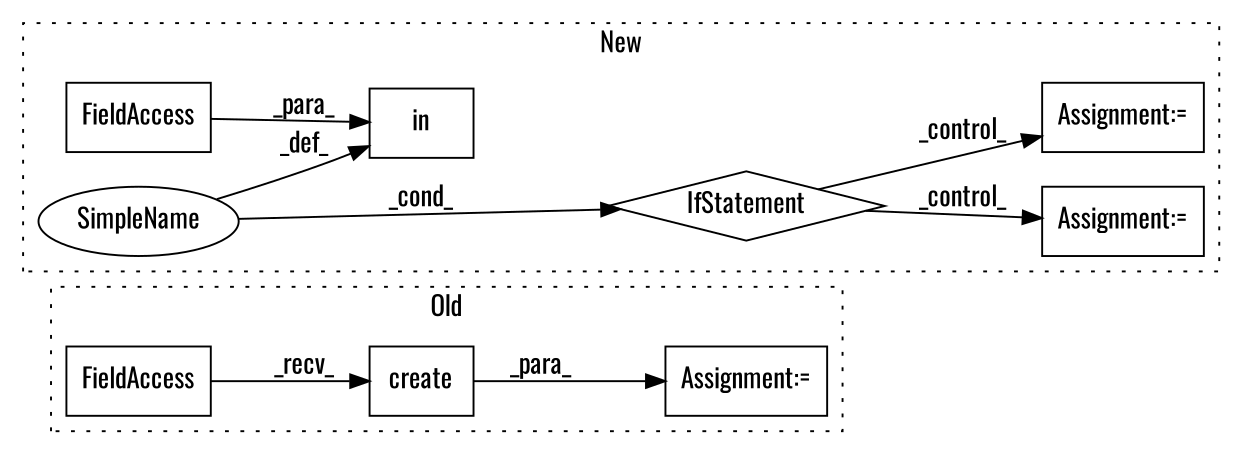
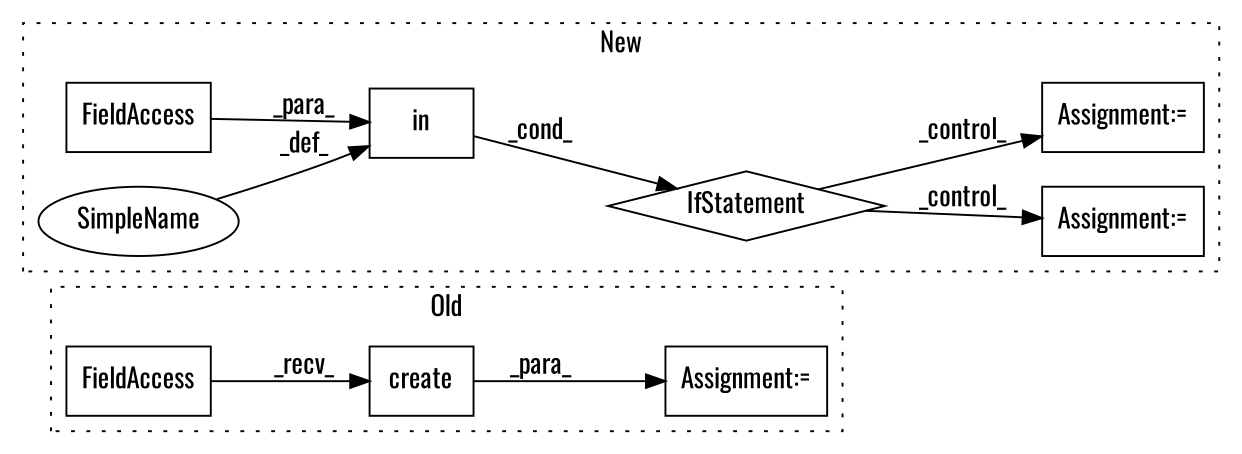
(420, 214) -> (566, 160)
